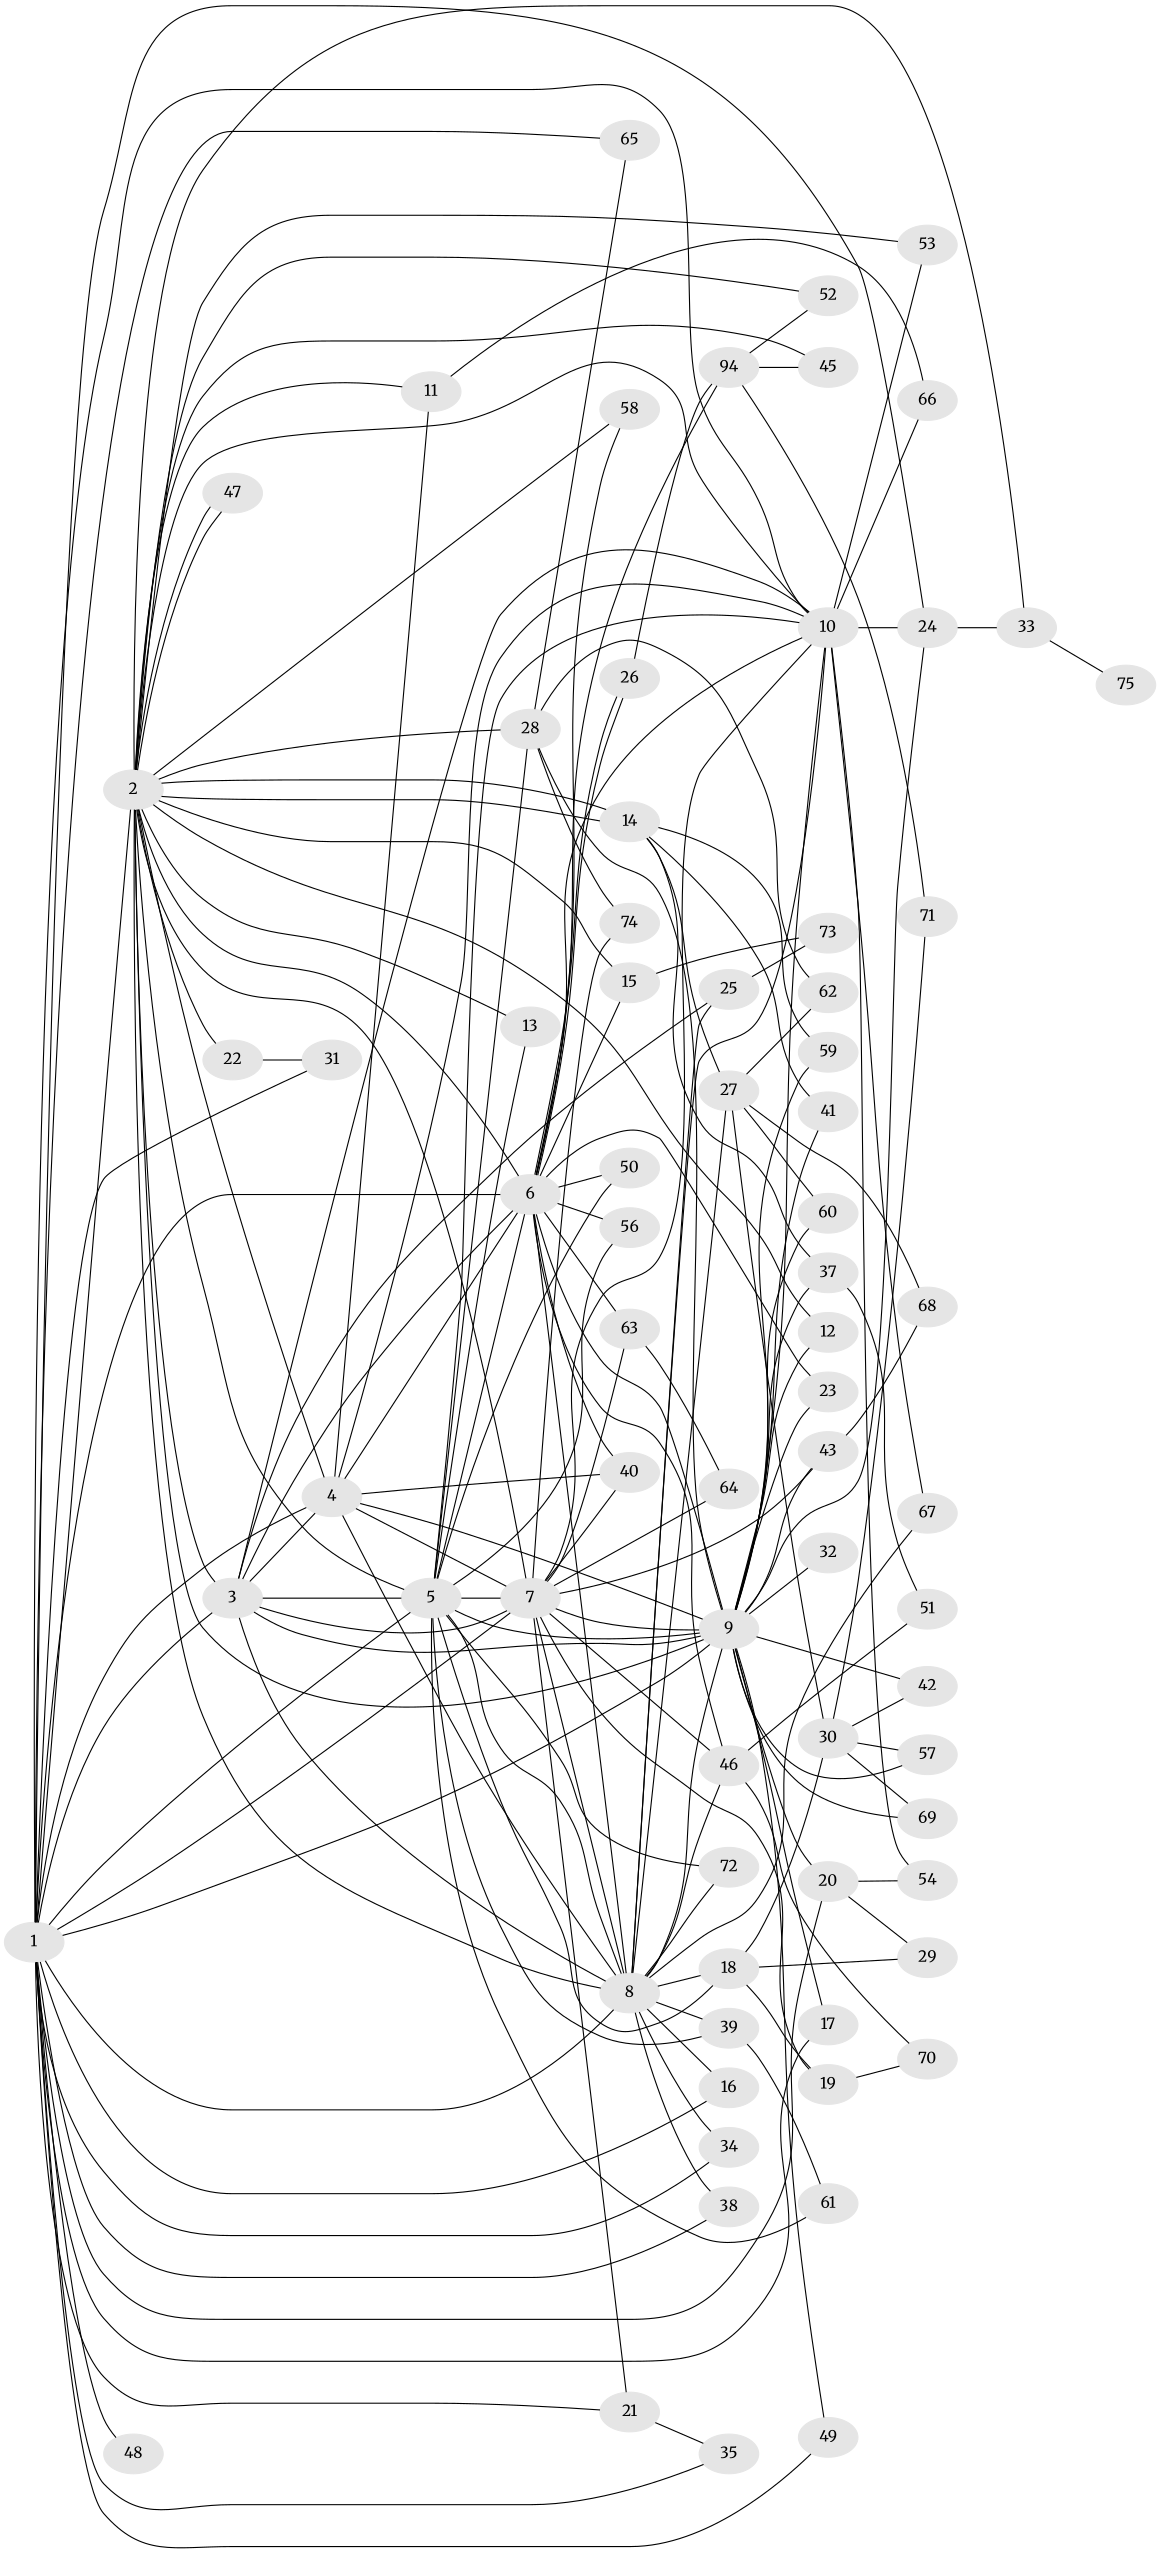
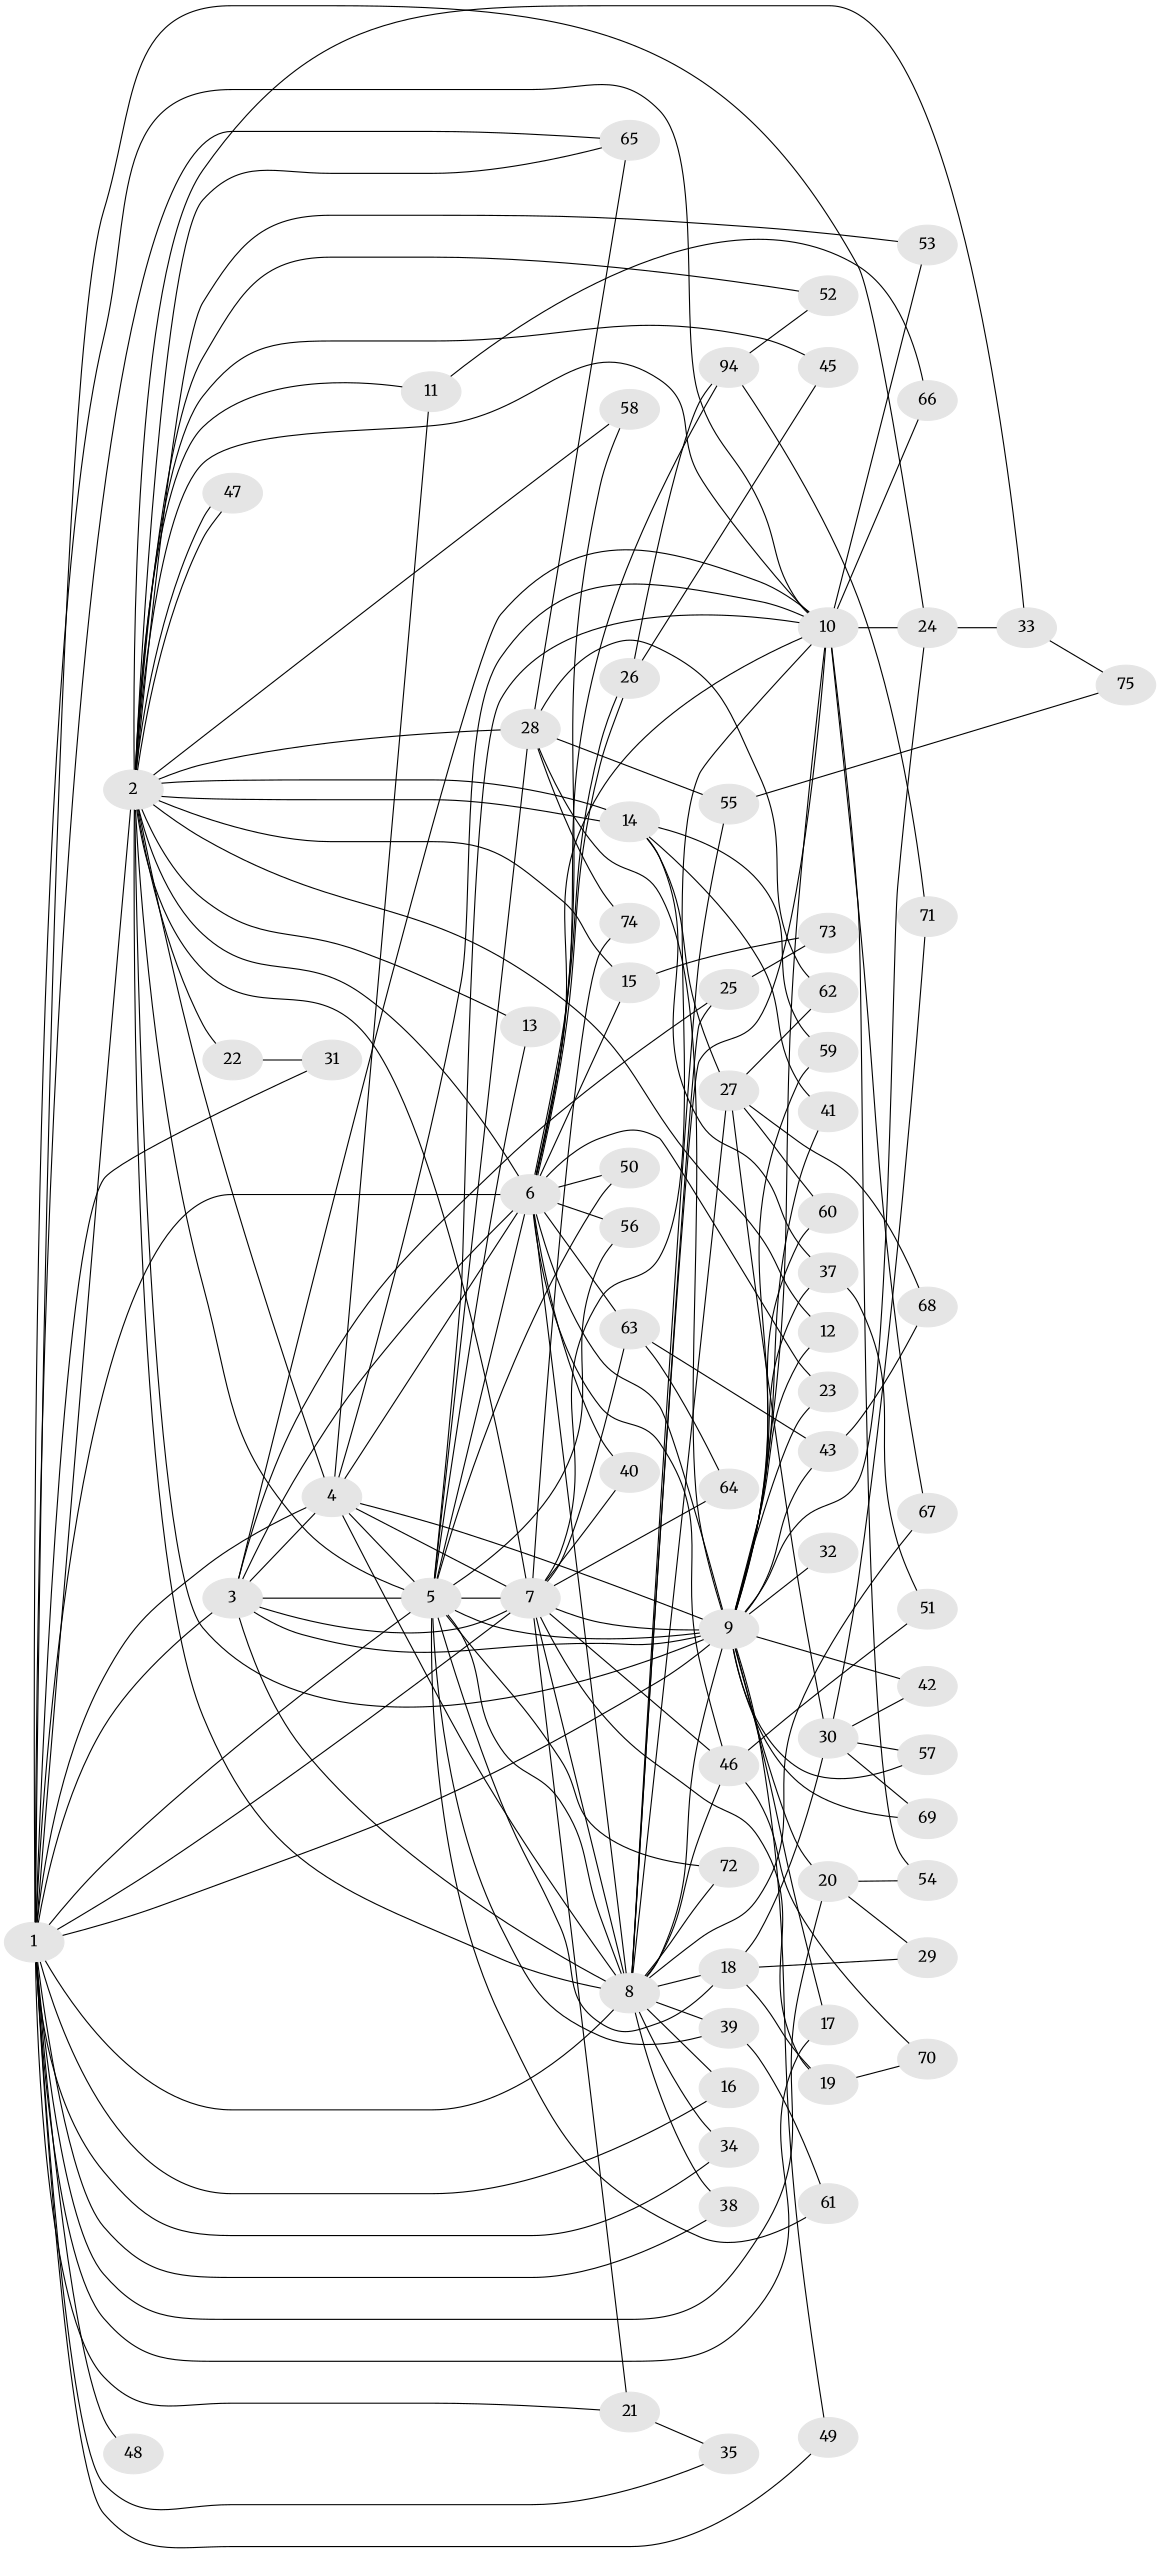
(779, 367) -> (725, 530)
none -> (729, 804)
(163, 1355) -> (179, 279)
(481, 1484) -> (382, 1548)
(717, 1543) -> (729, 1390)
